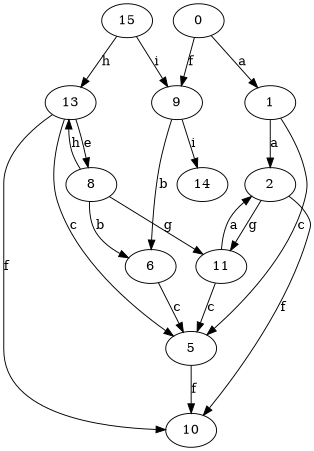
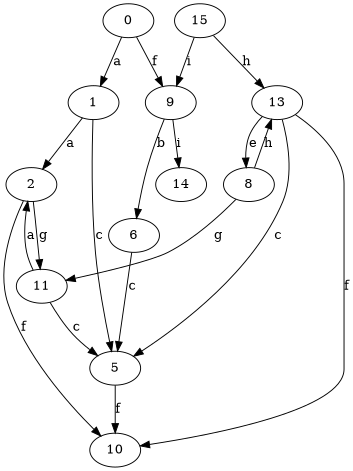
(96, 232) -> none
